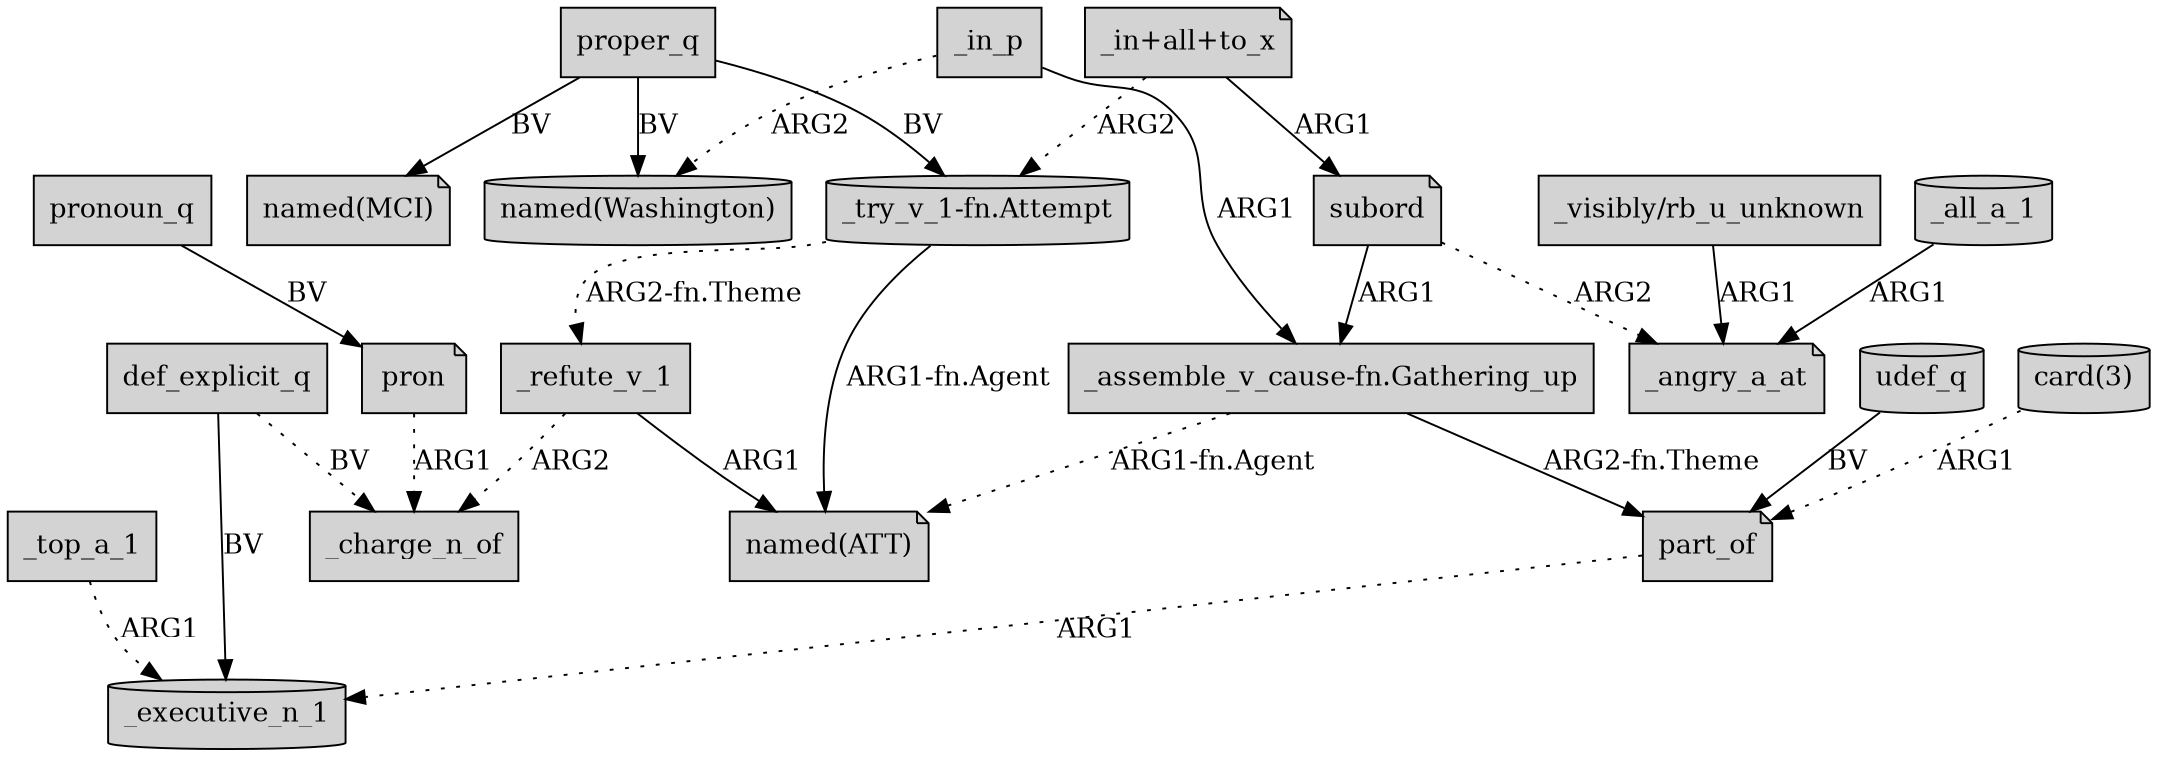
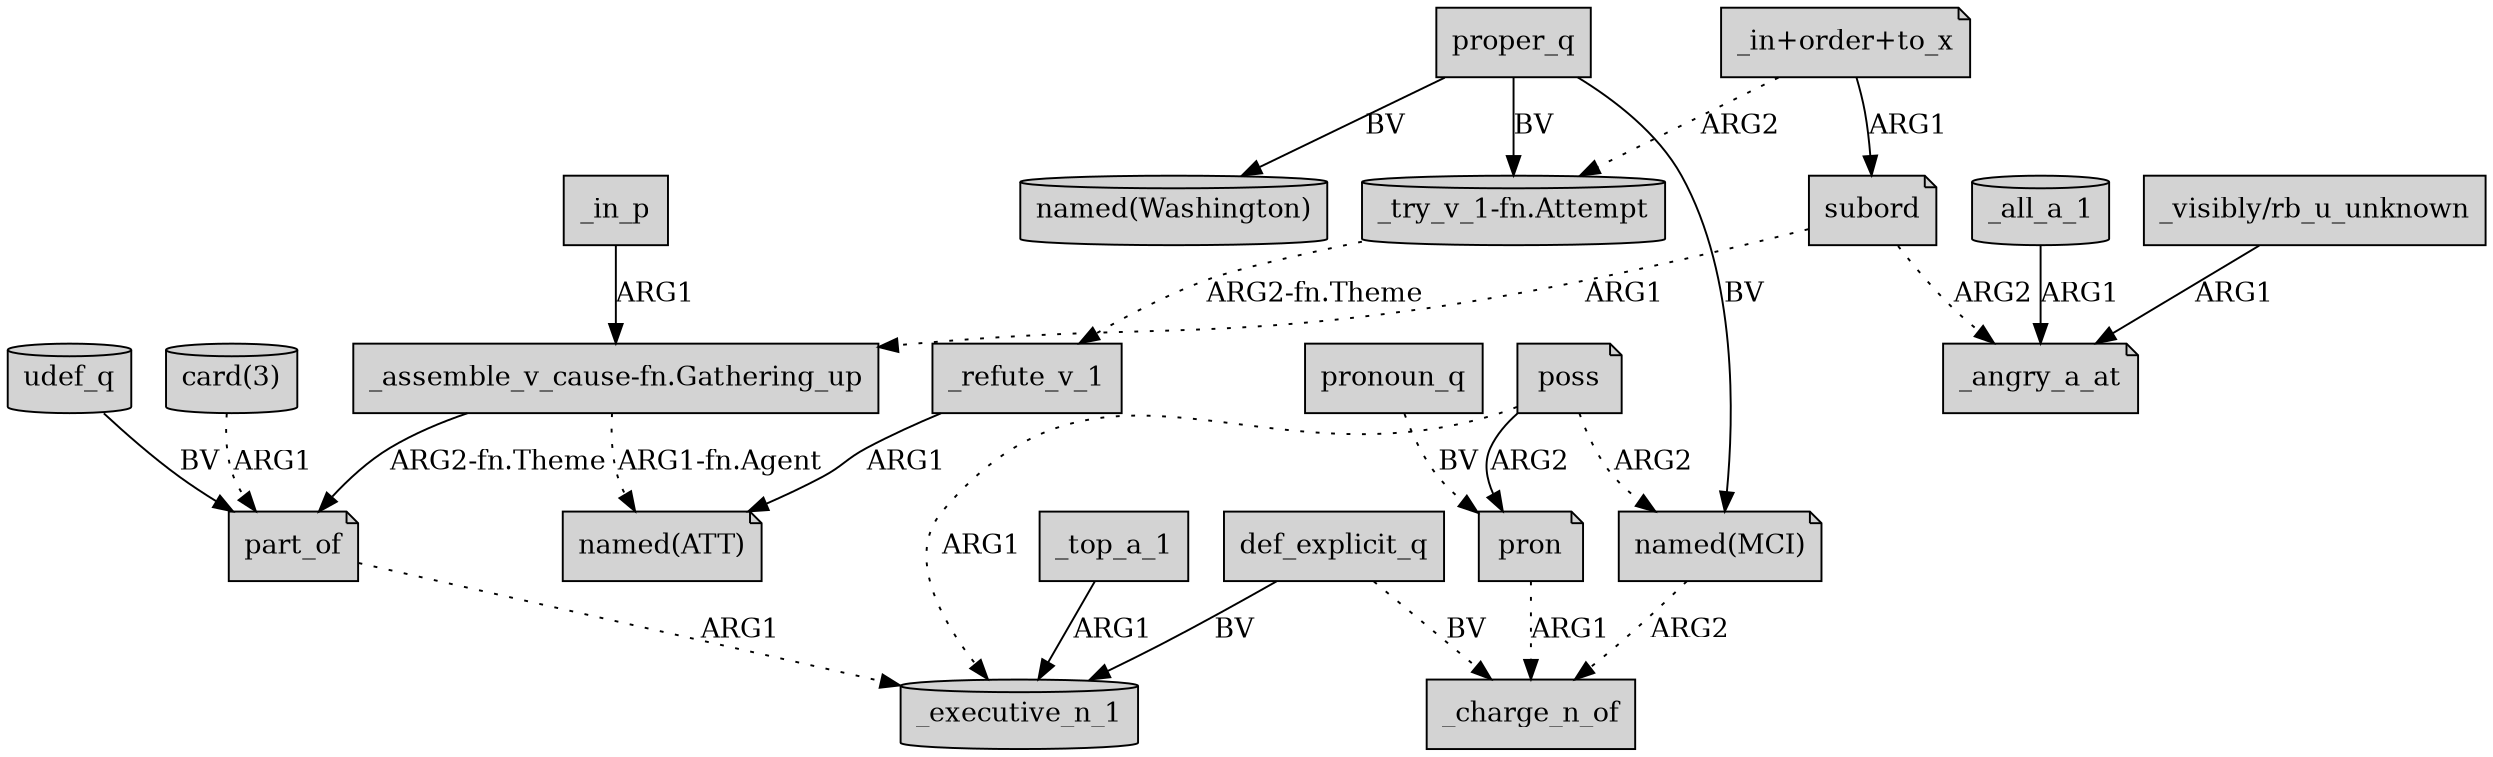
(1188, 42) -> (1846, 42)
(795, 101) -> none
(1357, 285) -> (1357, 317)
(263, 291) -> (1427, 461)
(843, 353) -> none
none -> (1570, 378)
(522, 458) -> (1640, 626)
(110, 629) -> (1072, 622)
